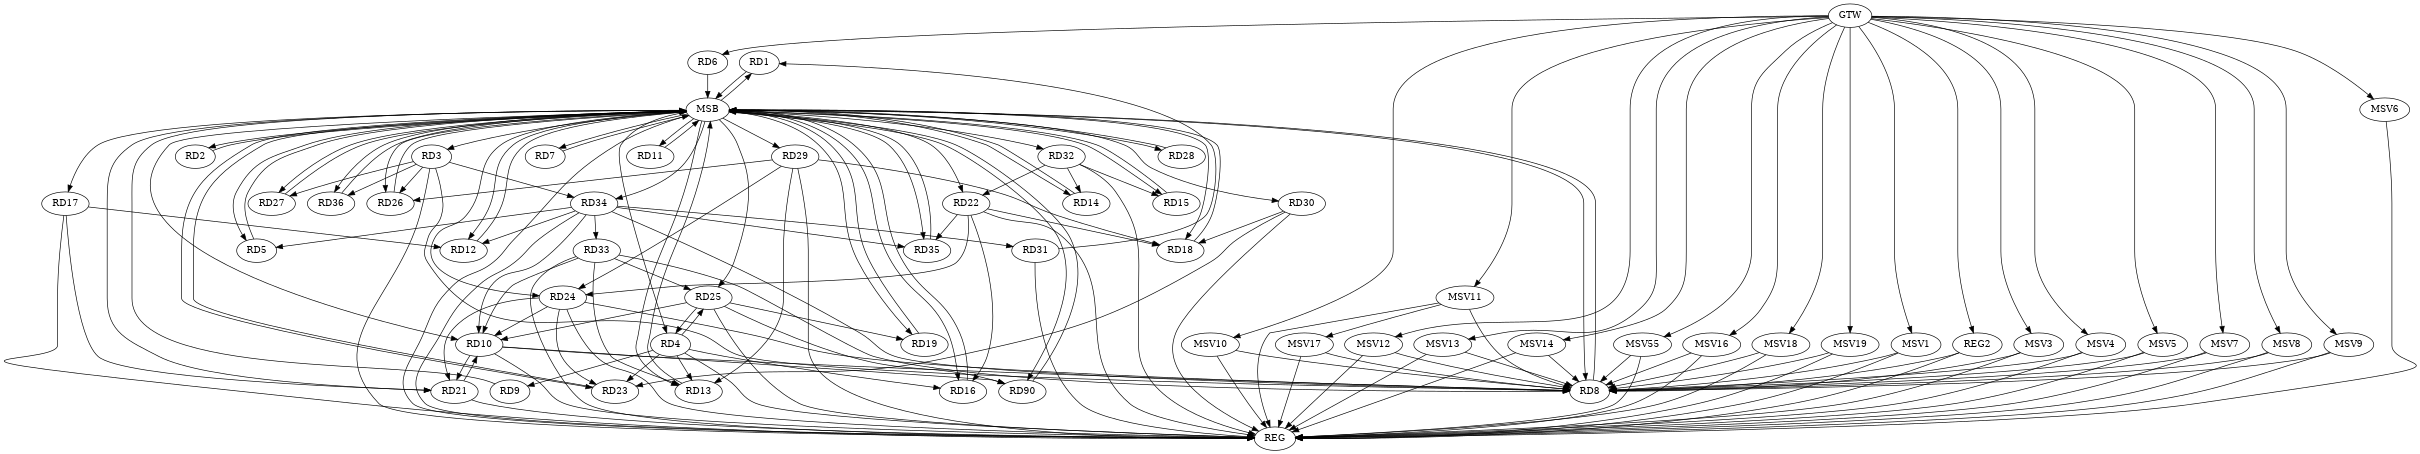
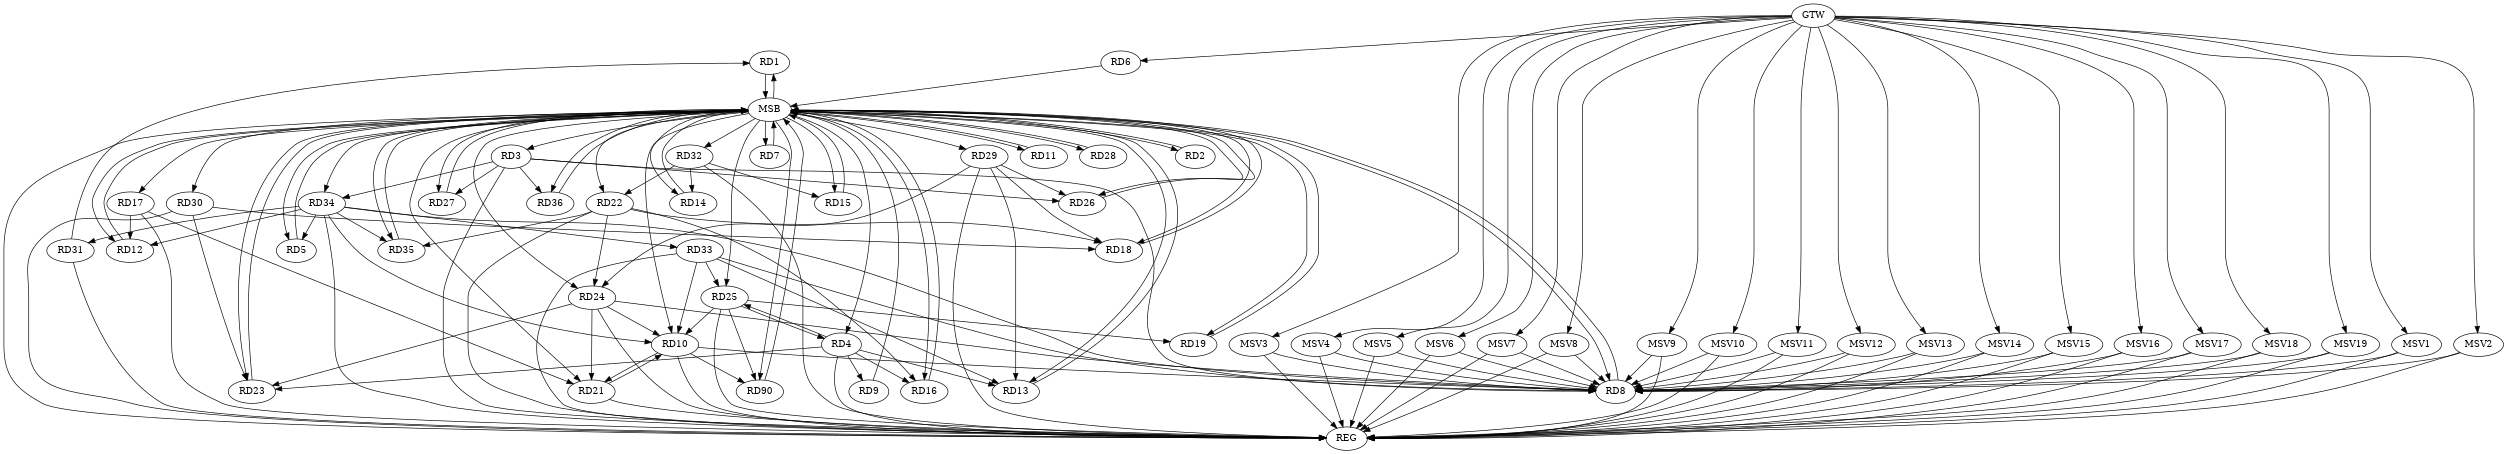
(1387, 319) -> (2125, 63)
(1643, 345) -> (2074, 345)
(1977, 345) -> (2479, 345)
none -> (1524, 371)
